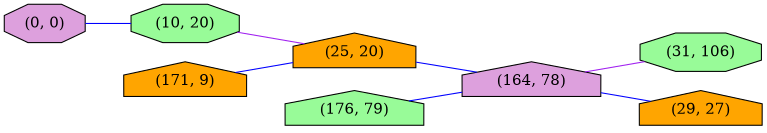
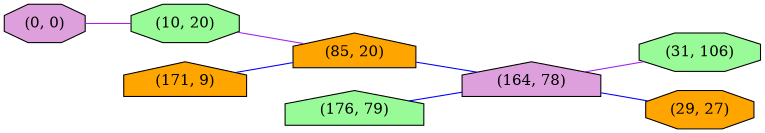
(108, 23) -> (108, 23)
(354, 52) -> (354, 52)
(701, 110) -> (700, 110)
